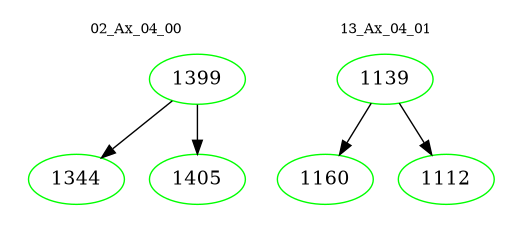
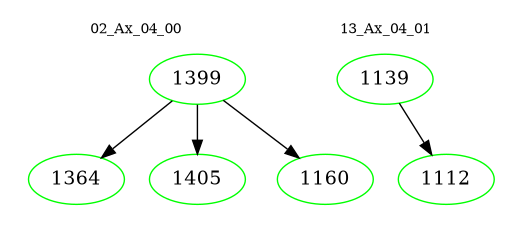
(359, 123) -> (247, 119)
(76, 179) -> (76, 179)
